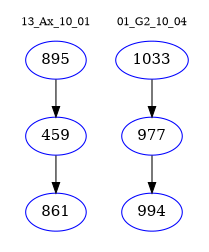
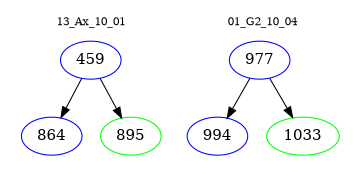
(56, 60) -> (131, 136)
(152, 60) -> (303, 136)
(56, 93) -> (108, 93)
(152, 93) -> (279, 93)
(56, 212) -> (52, 136)
